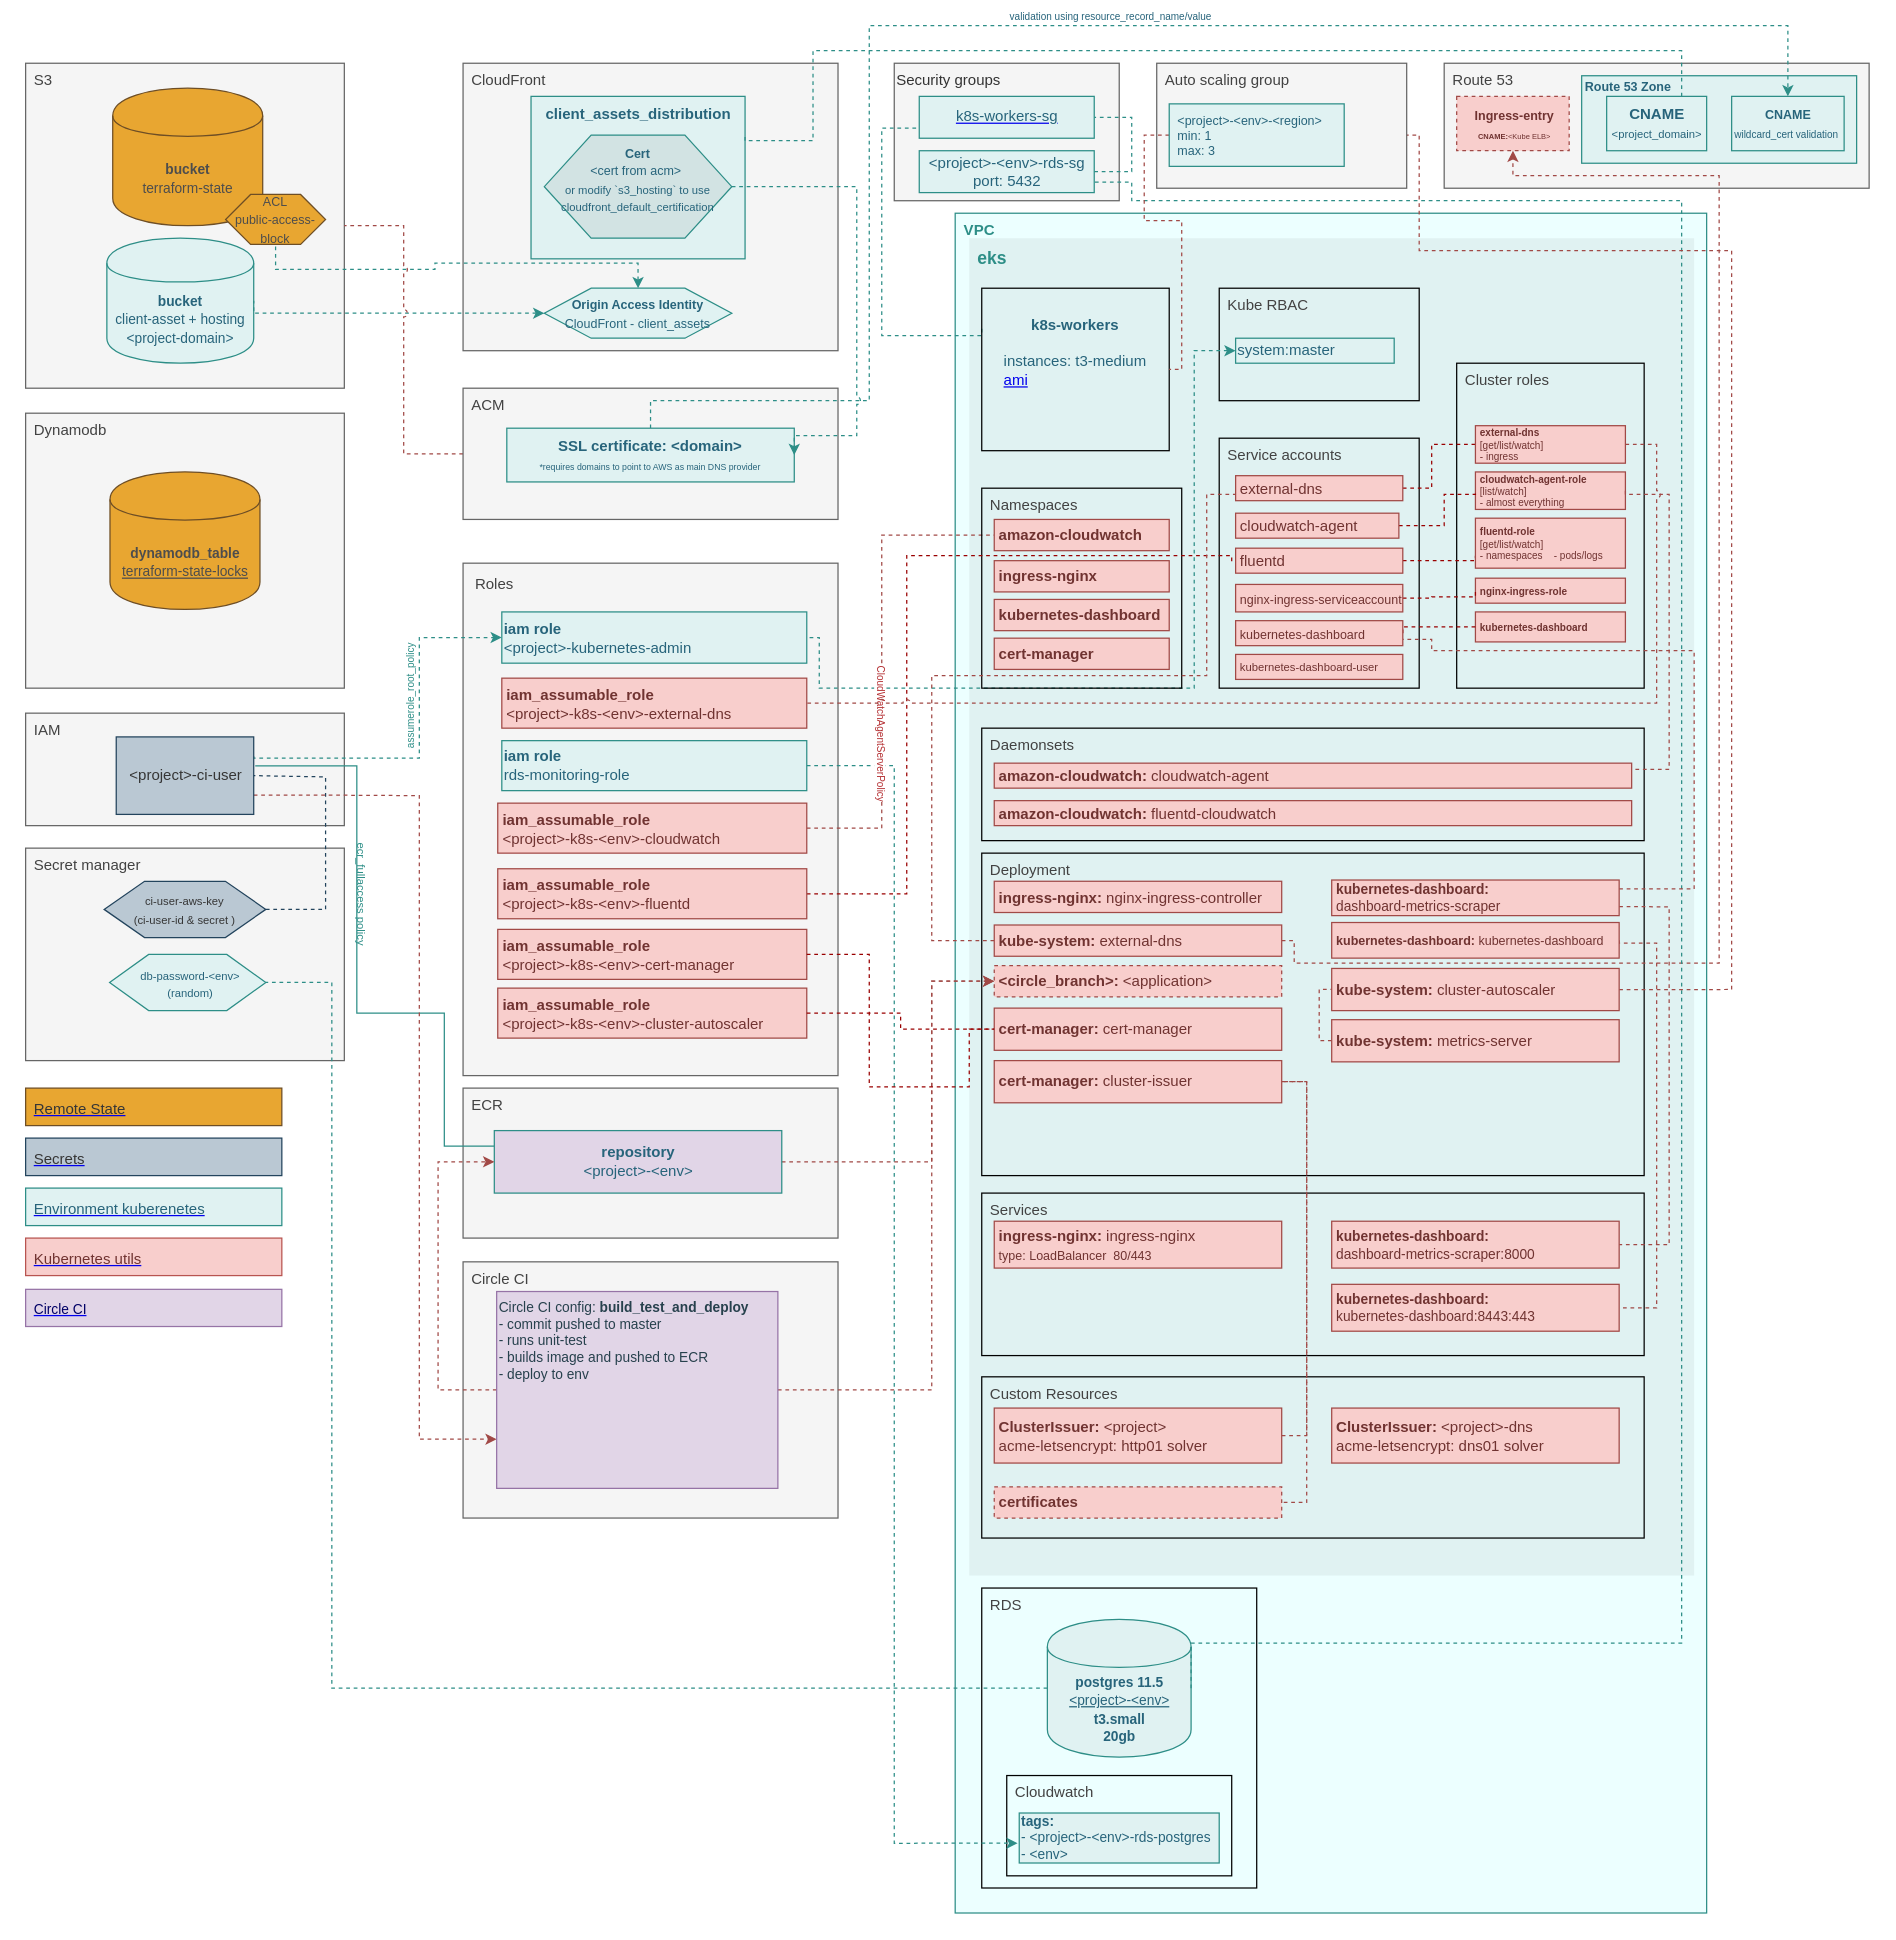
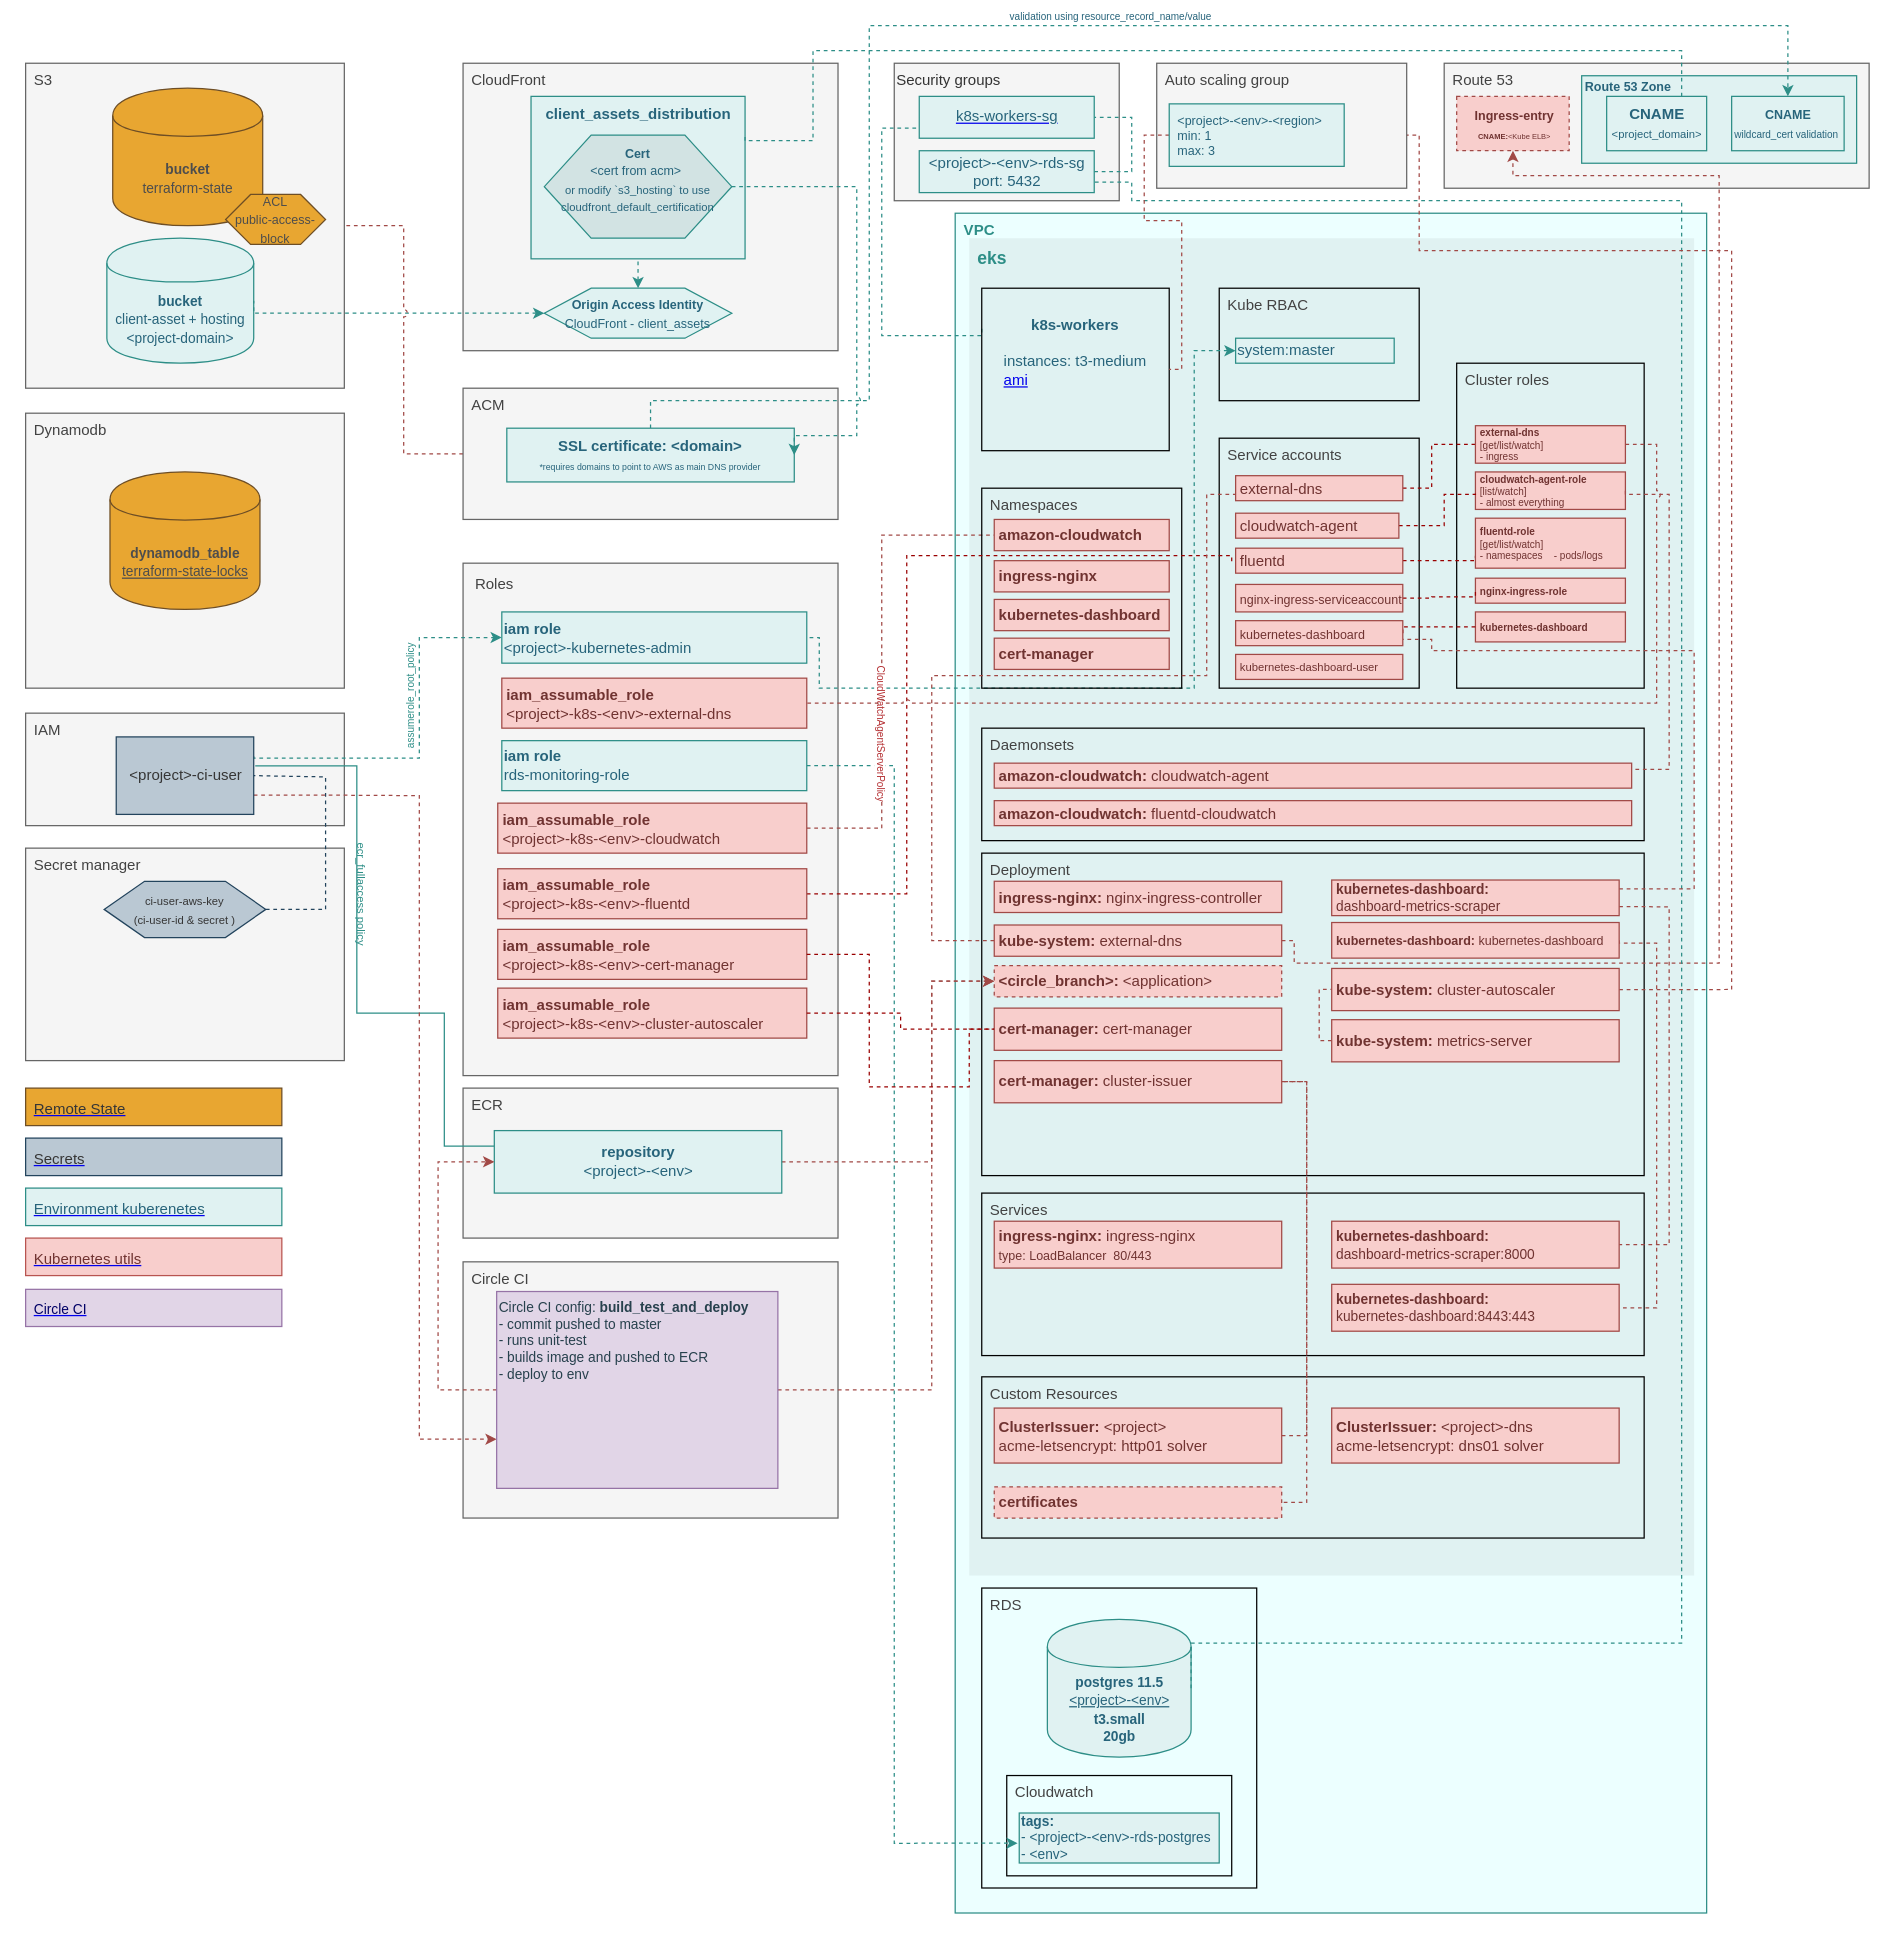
(518, 263) -> (638, 262)
(188, 983) -> none
(638, 1162) -> (638, 1162)
(332, 1660) -> none
